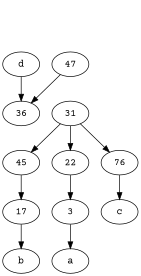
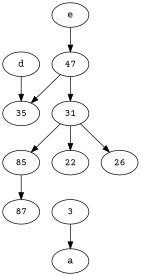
none -> (70, 15)
none -> (70, 85)
(21, 113) -> (21, 113)
(21, 163) -> (21, 163)
(120, 163) -> (120, 163)
(70, 184) -> none
(21, 212) -> (21, 212)
(120, 212) -> none
(21, 261) -> none
